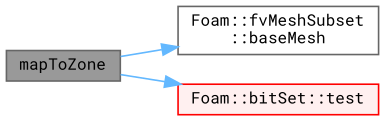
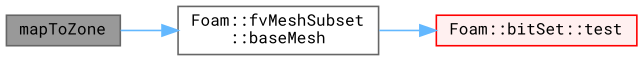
(143, 78) -> (399, 30)
